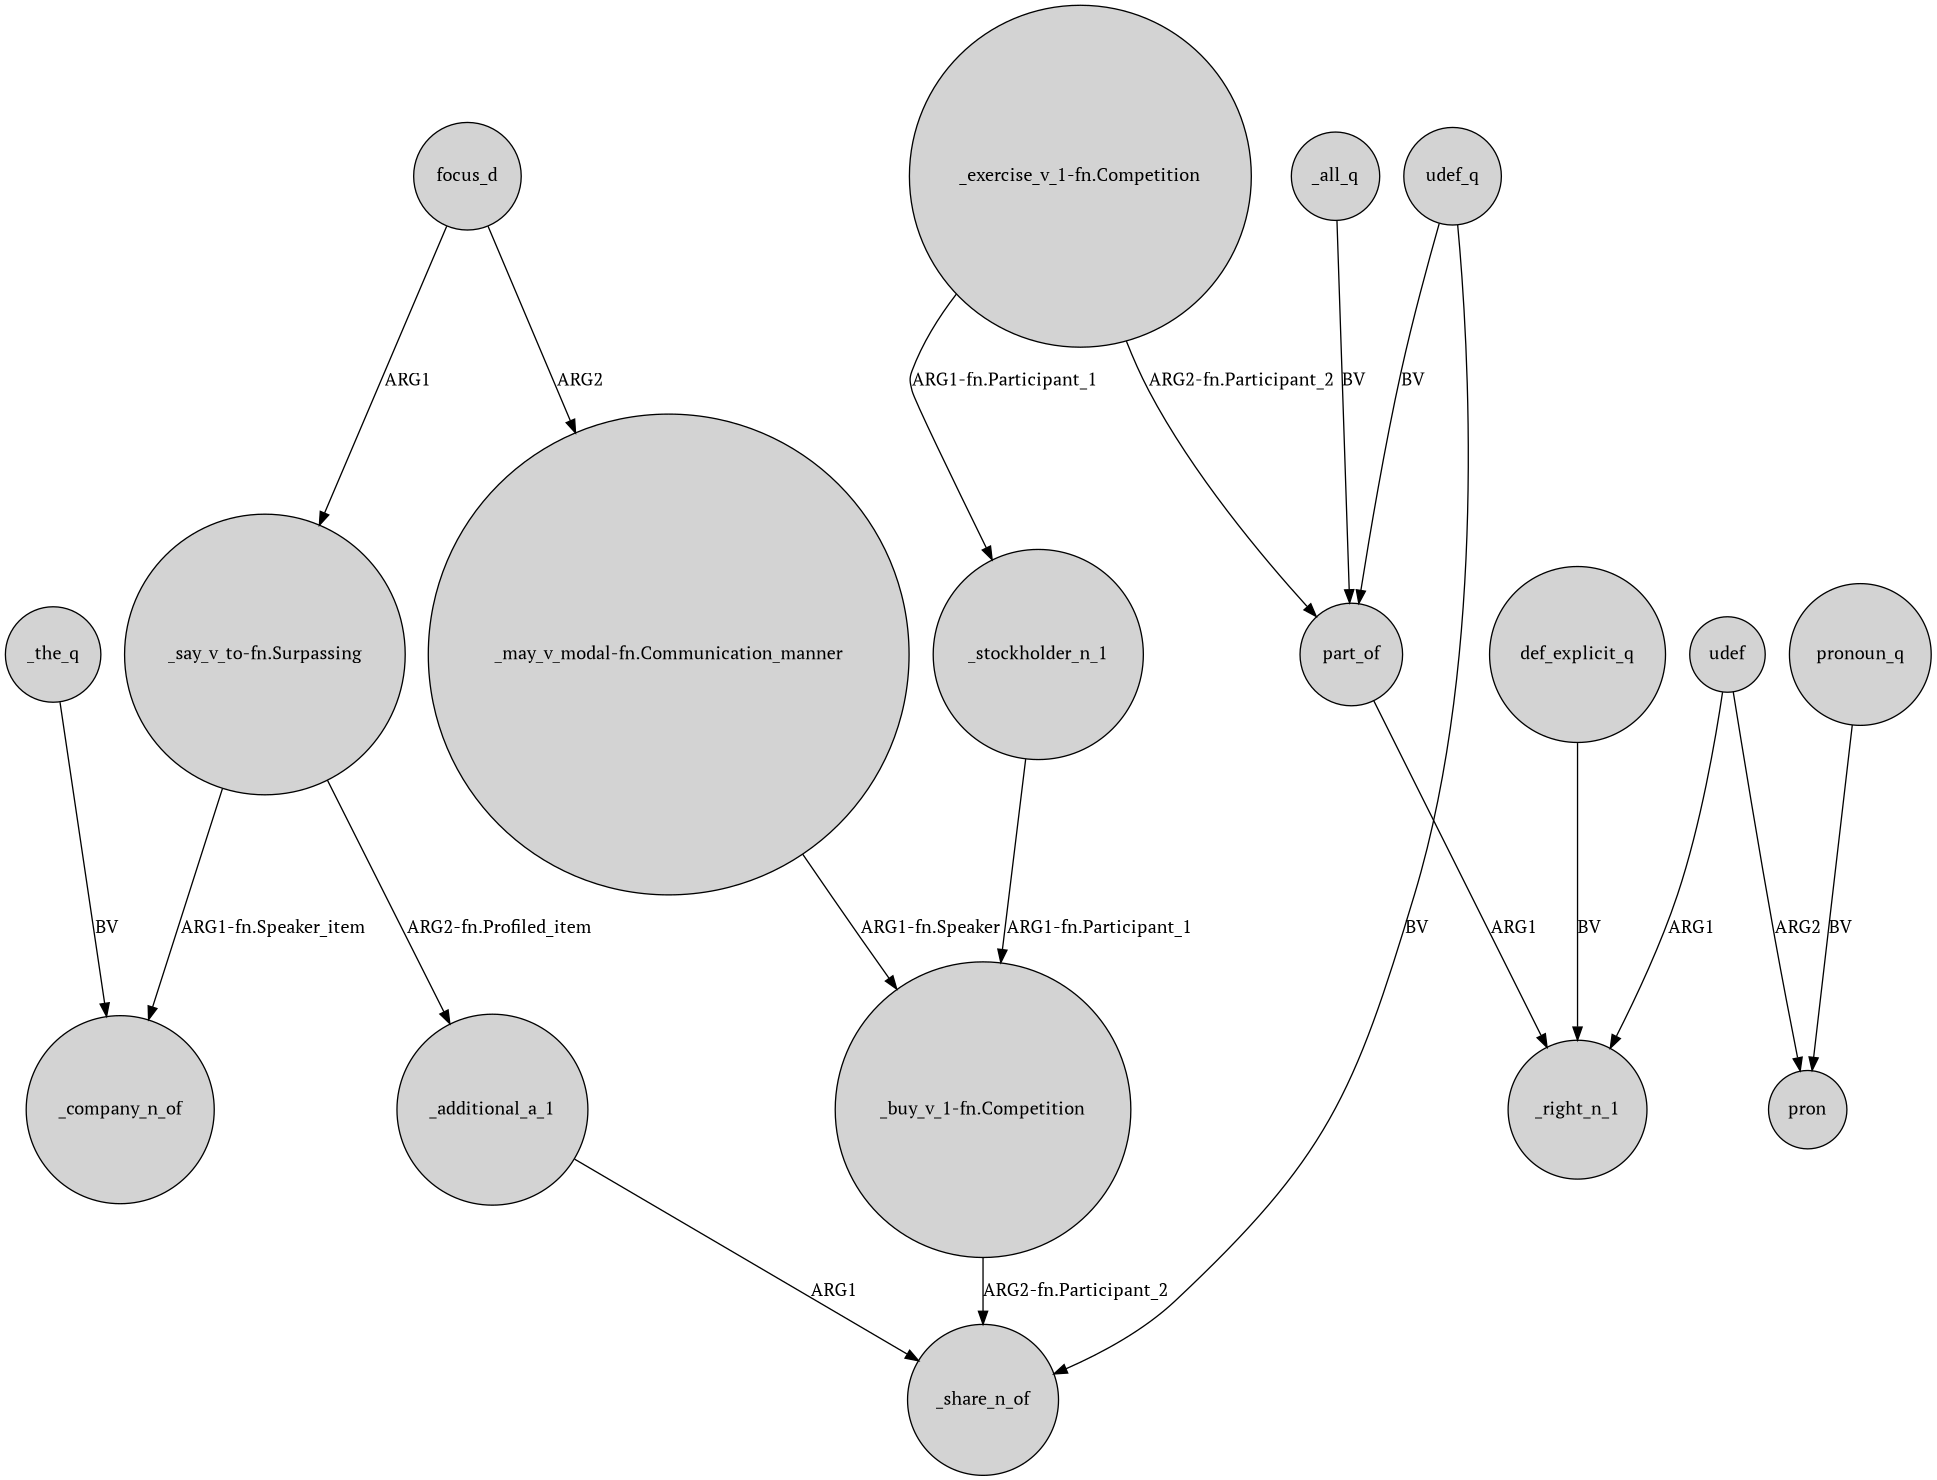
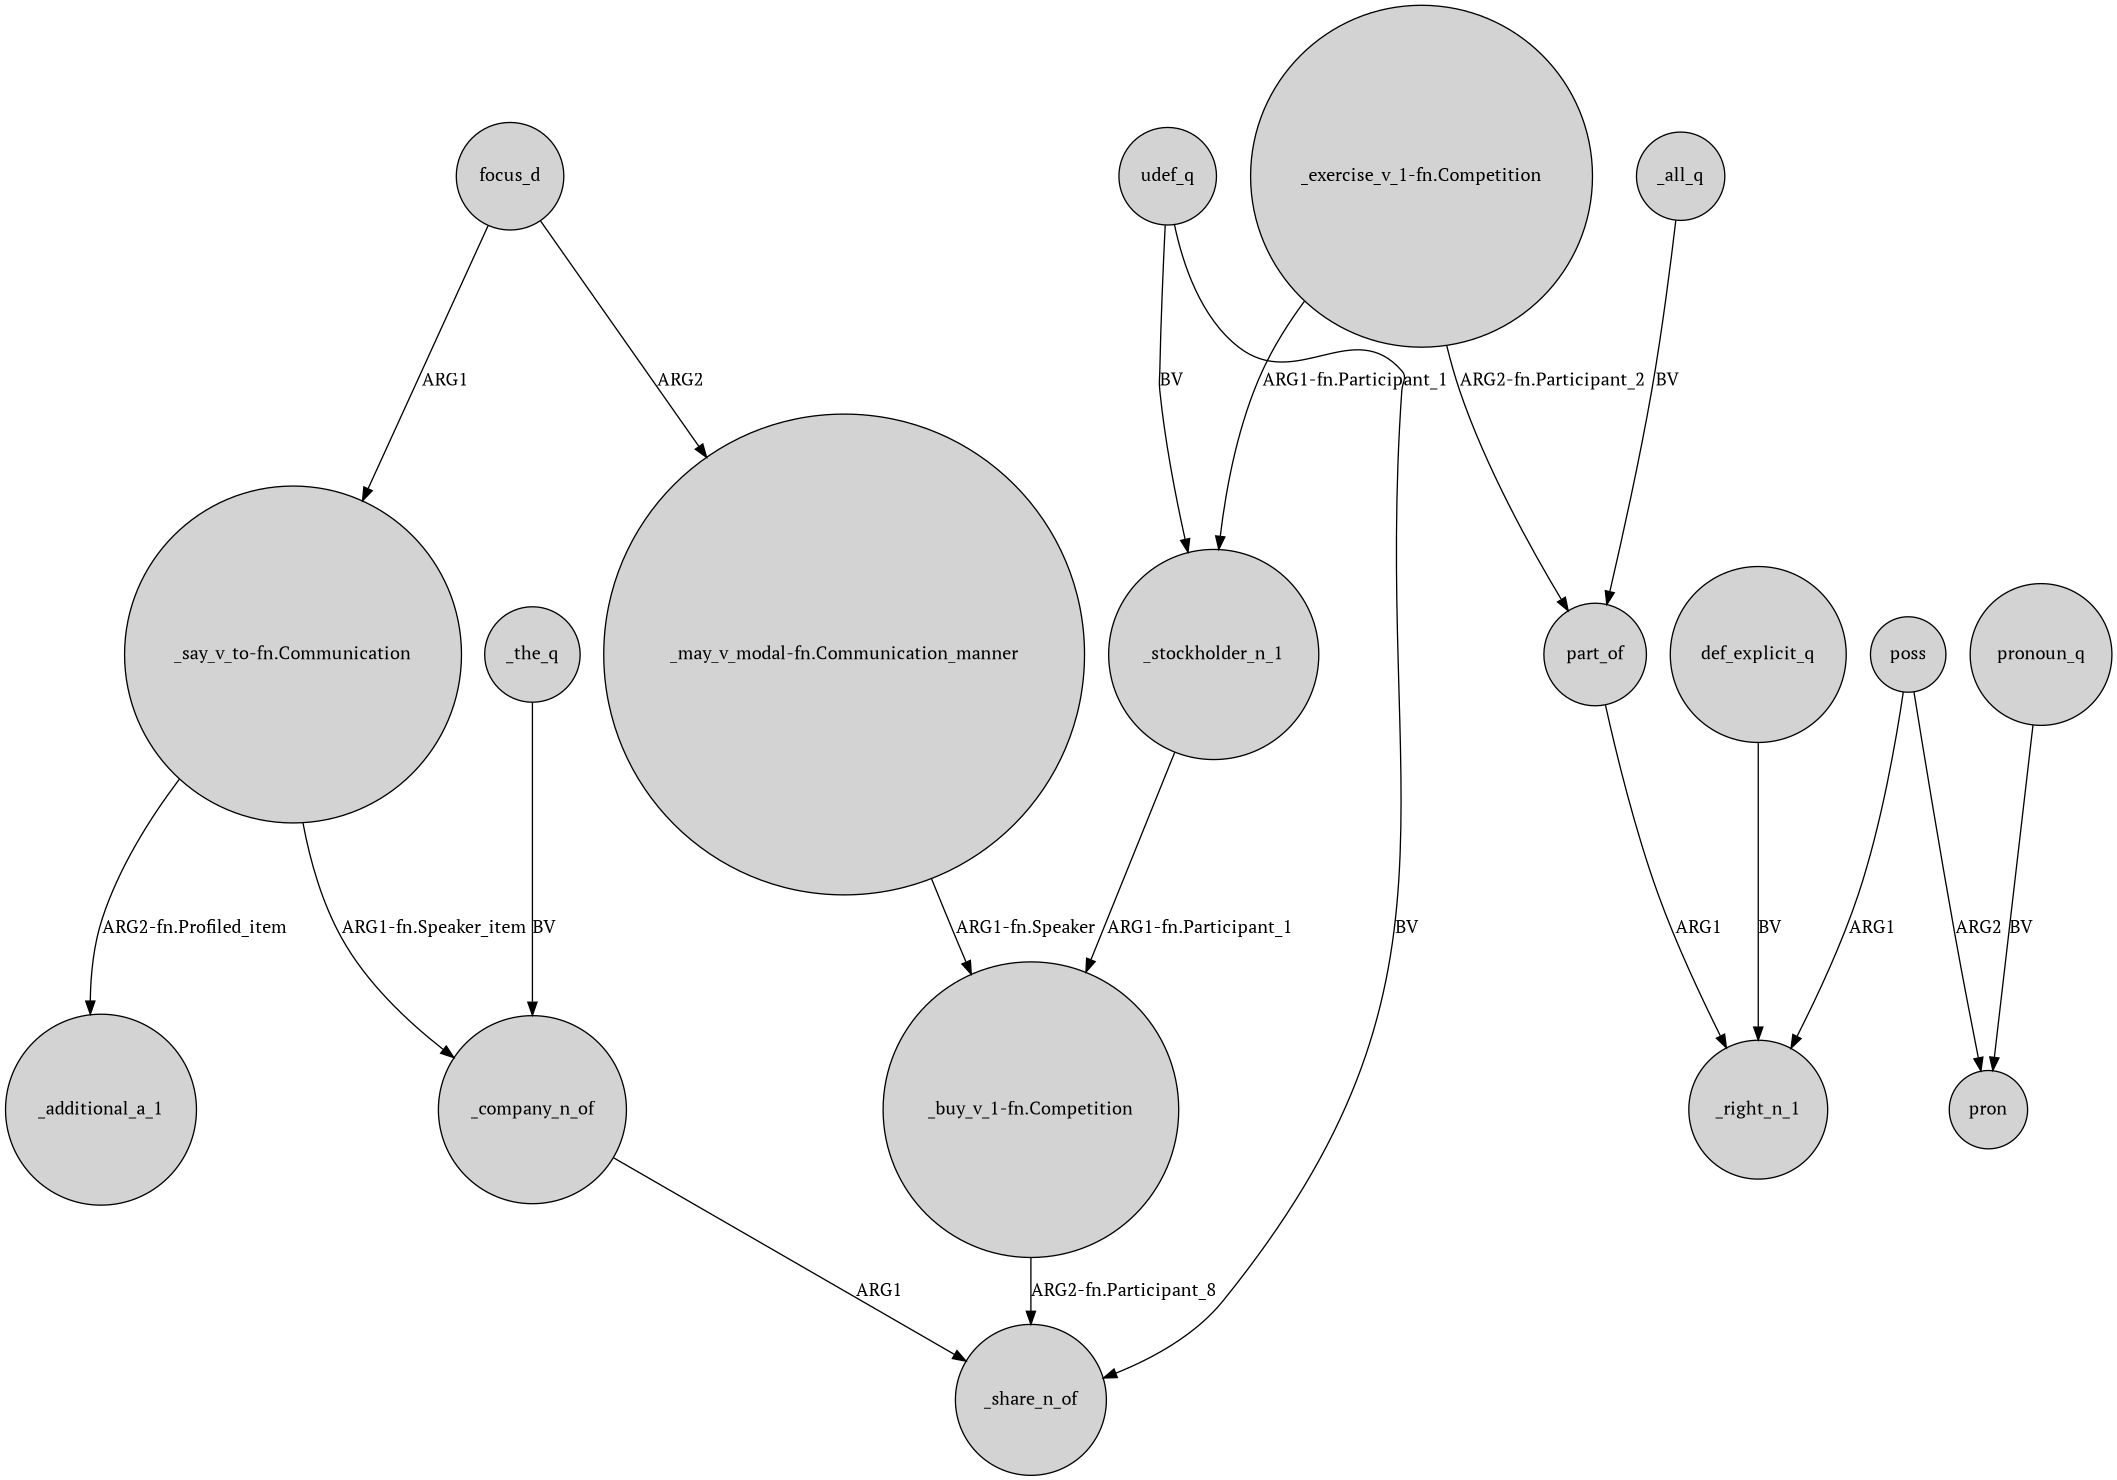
(1394, 405) -> (1159, 383)
(265, 654) -> (293, 654)
(1727, 654) -> (1908, 654)
(741, 1257) -> (784, 1256)
(1076, 1291) -> (1124, 1291)
